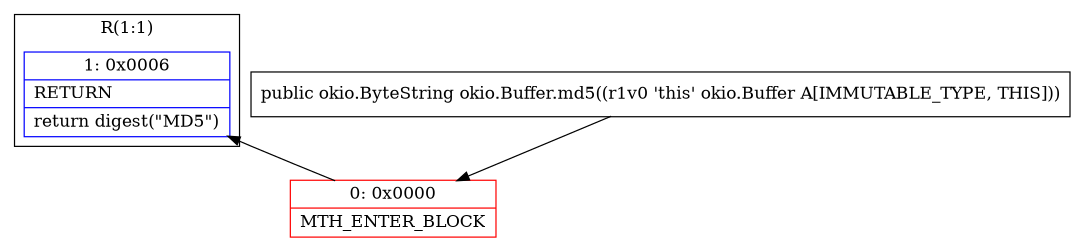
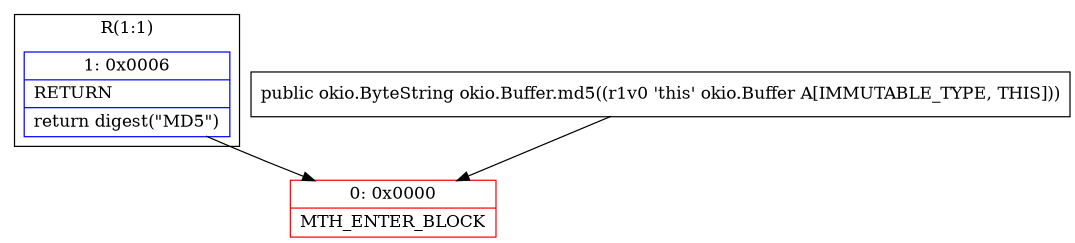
(287, 161) -> (255, 157)
